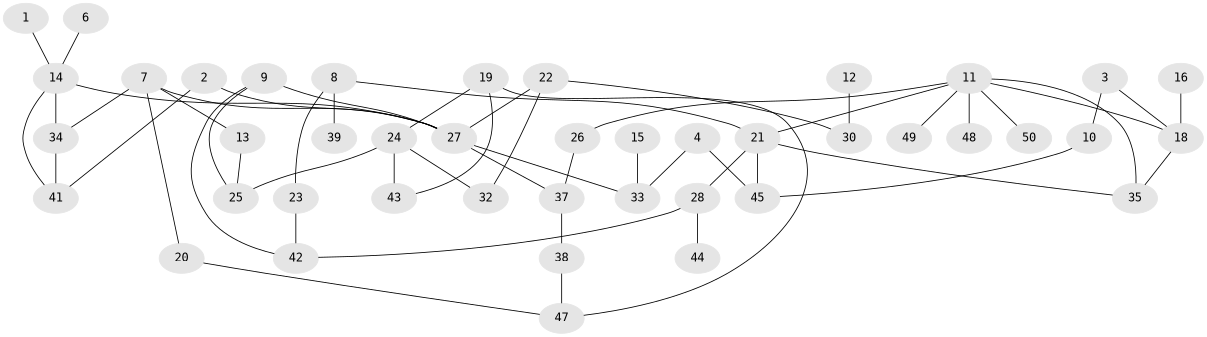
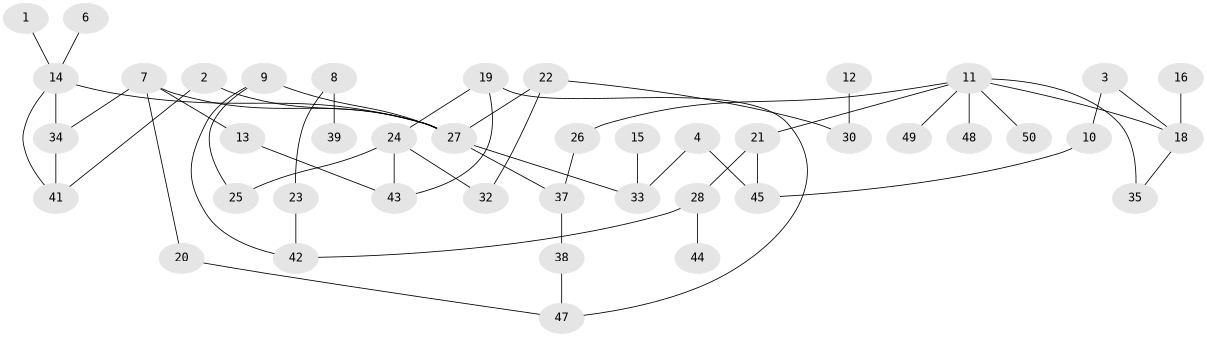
(501, 97) -> none
(239, 168) -> (327, 172)
(945, 174) -> none
